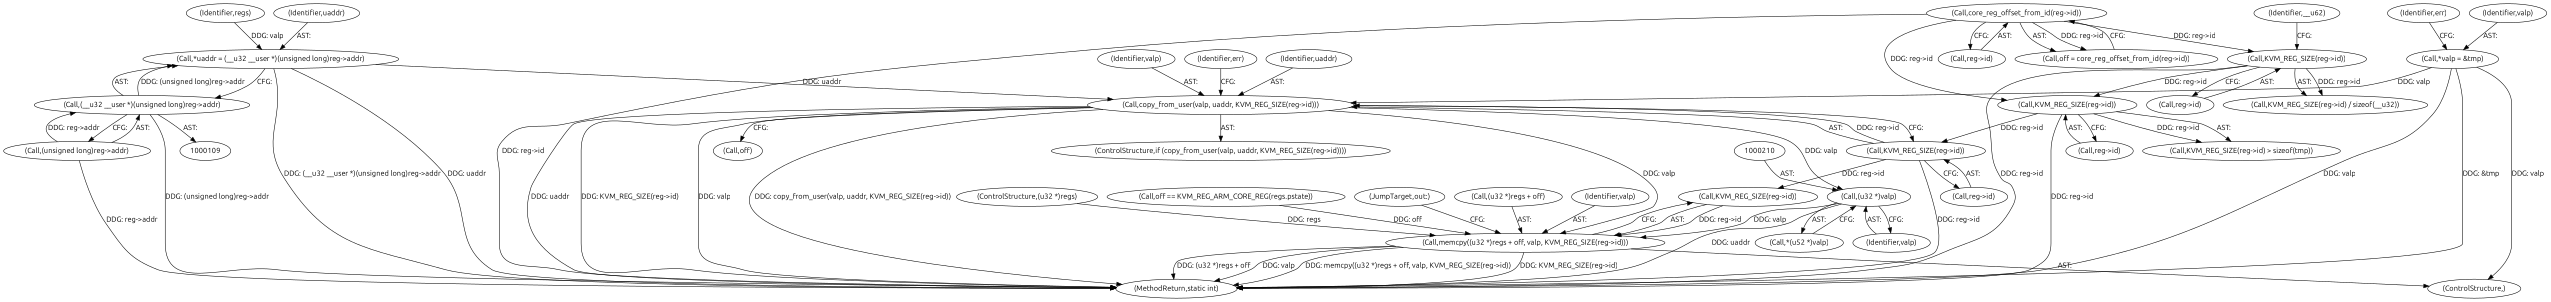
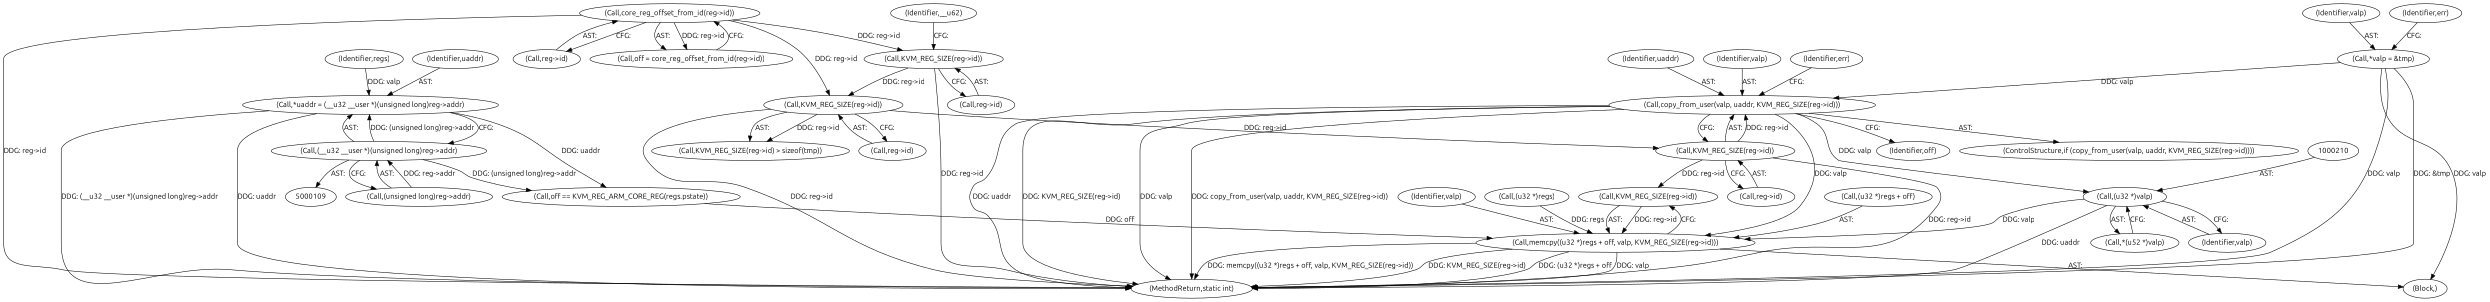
(742, 82) -> (530, 139)
(2325, 105) -> none
(205, 151) -> (311, 197)
(738, 151) -> (1913, 151)
(1027, 197) -> (1527, 197)
(1400, 197) -> none
(480, 278) -> (473, 178)
(564, 285) -> none
(2474, 289) -> (2425, 289)
